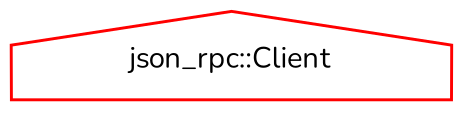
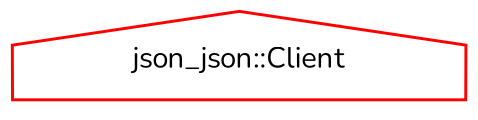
(231, 60) -> (239, 60)
